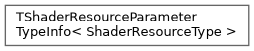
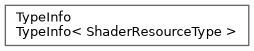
(127, 25) -> (127, 25)
